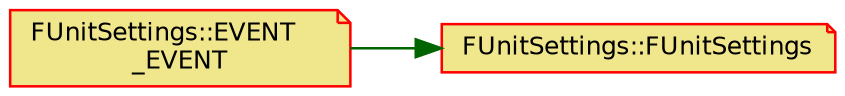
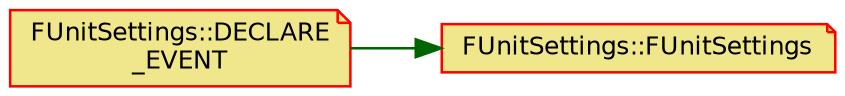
(180, 48) -> (180, 48)
